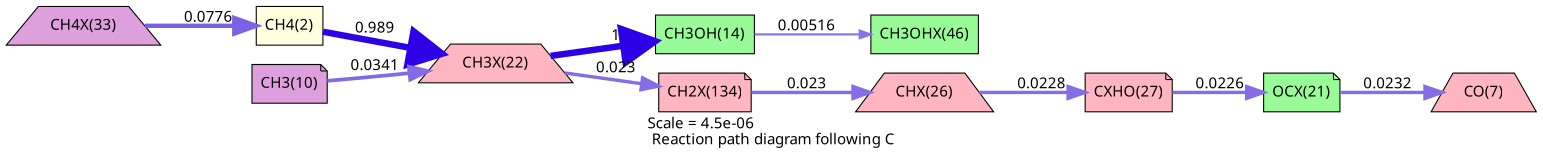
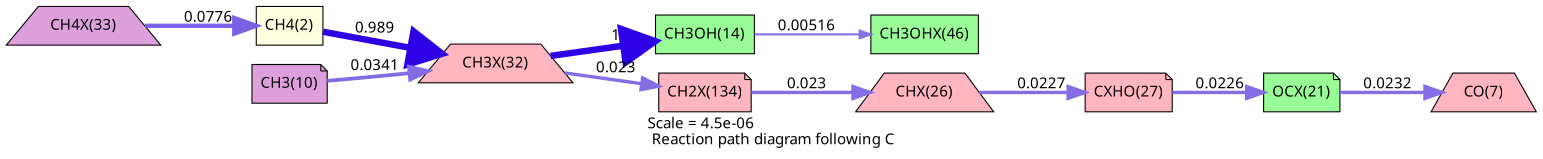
(496, 63) -> (496, 63)
(1039, 84) -> (1039, 84)
